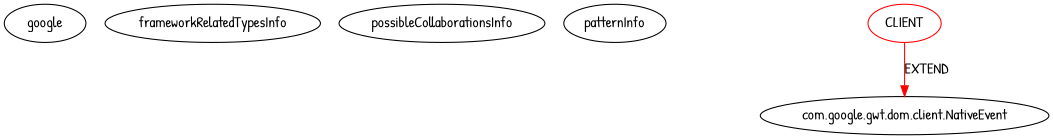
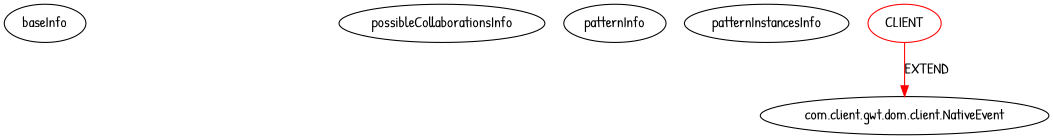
(45, 23) -> (45, 23)
(213, 23) -> none
none -> (767, 23)
(905, 116) -> (905, 116)
